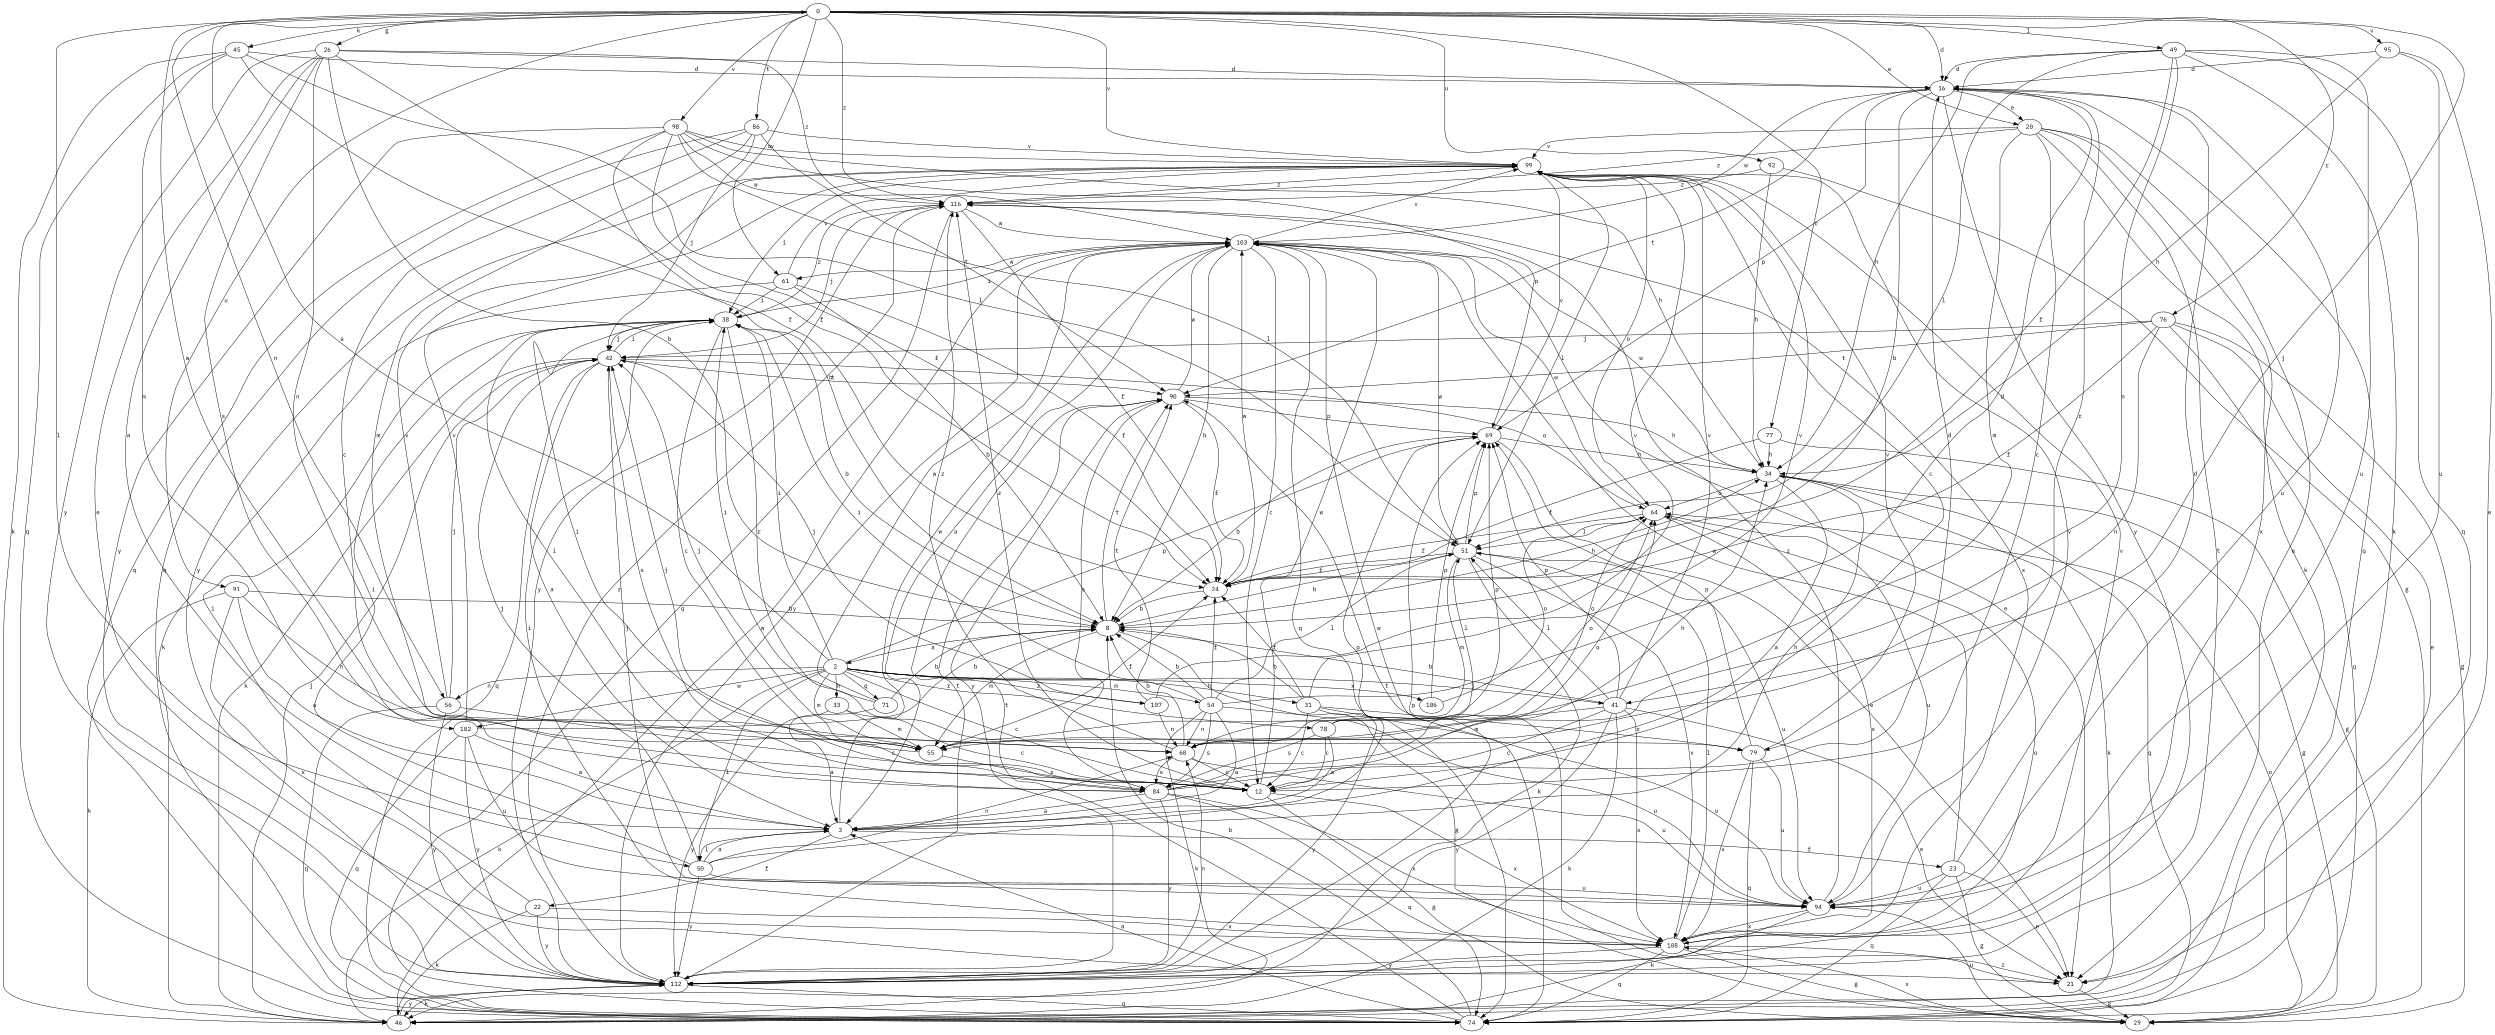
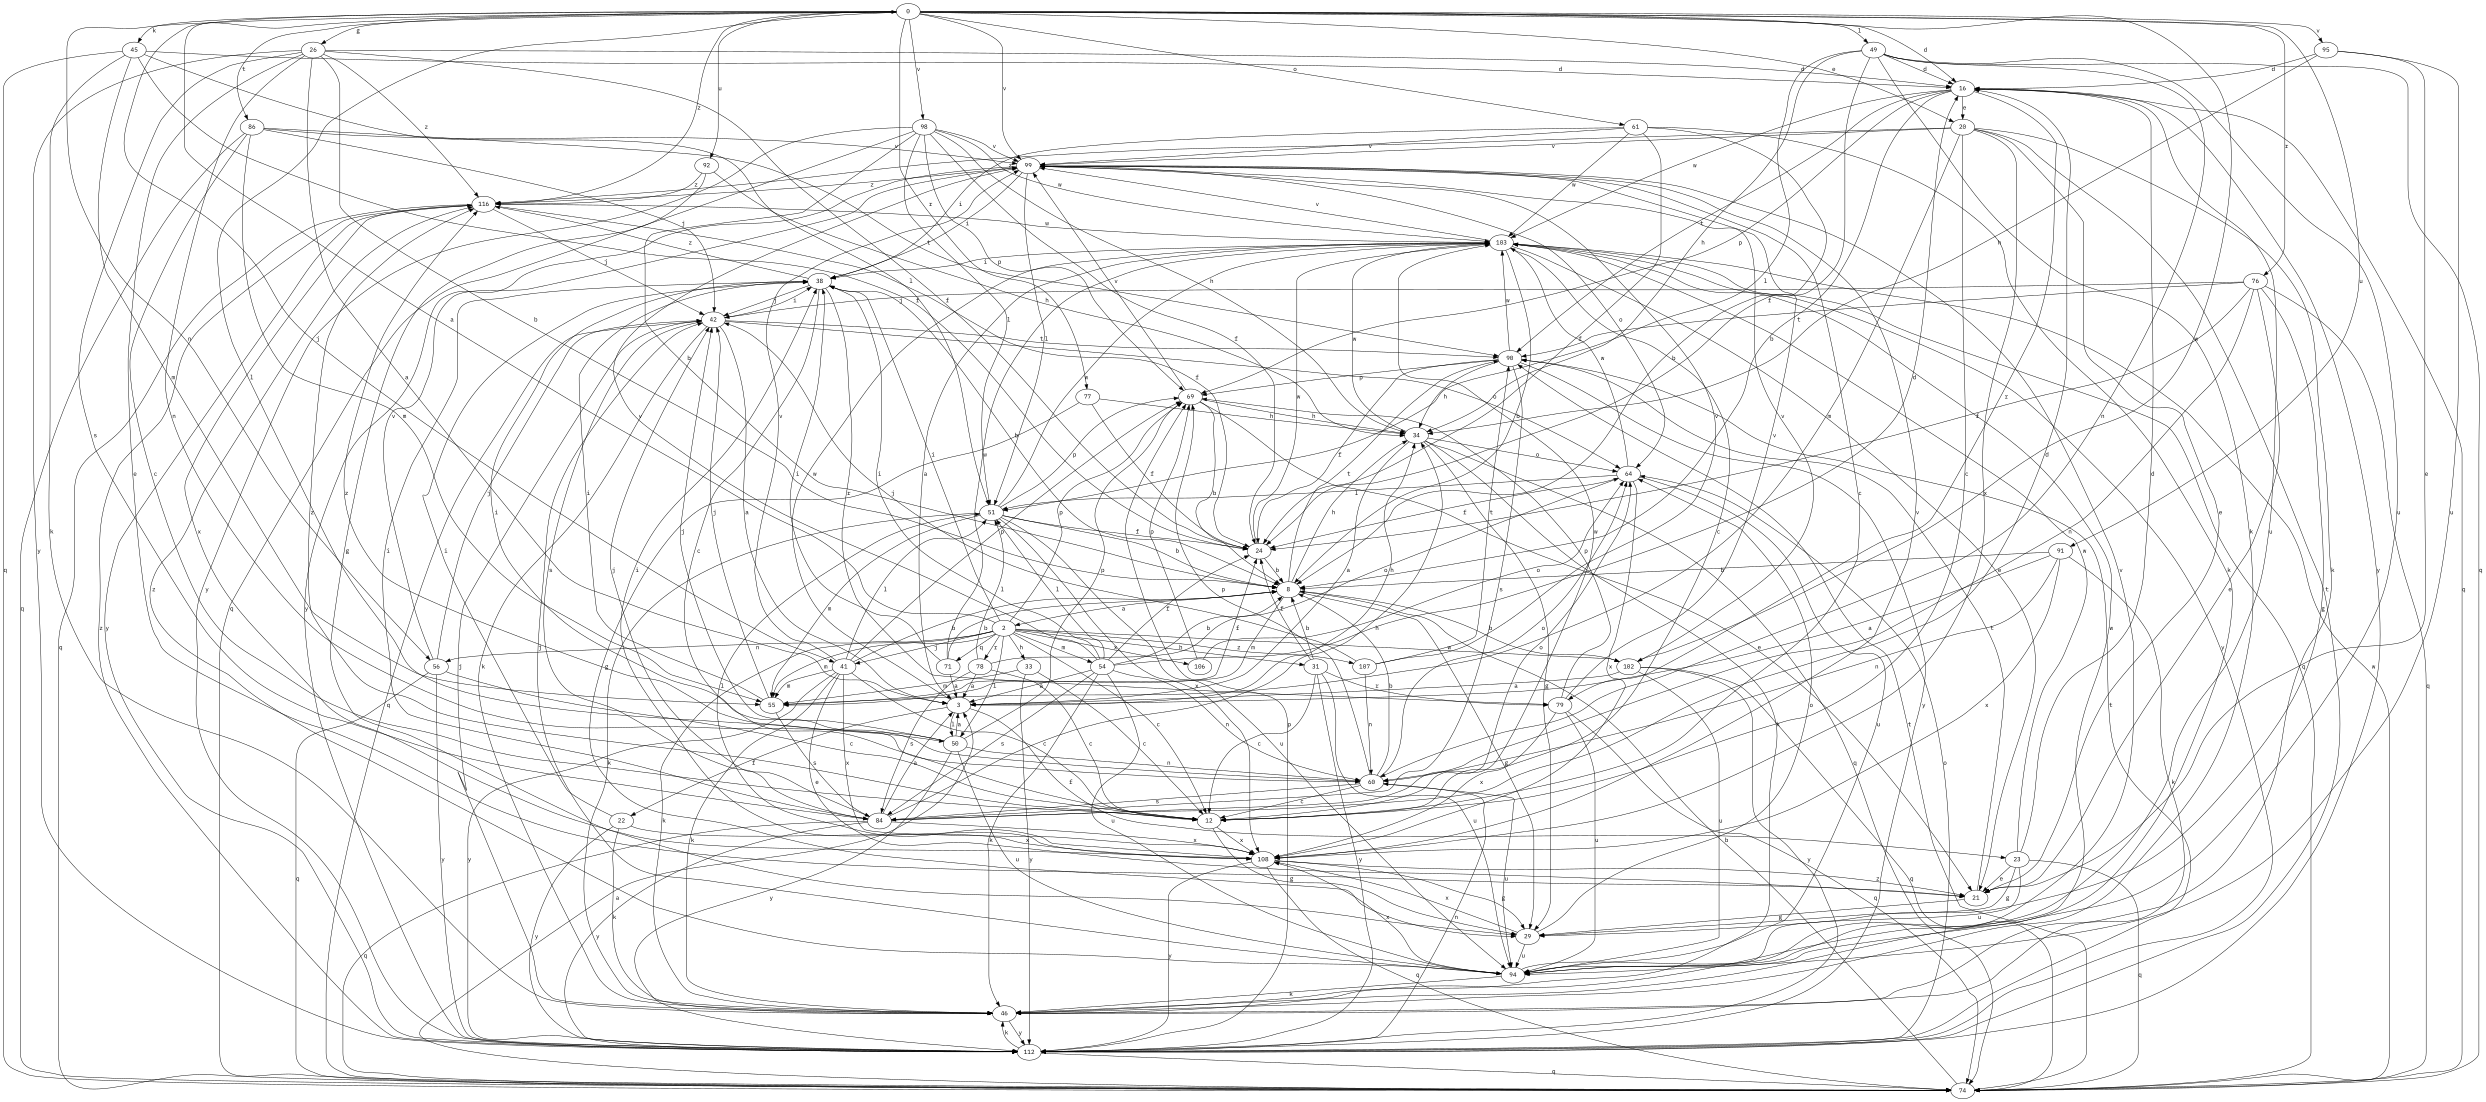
(1015, 258) -> (1570, 184)
(1736, 541) -> (661, 437)
(796, 724) -> (1459, 623)
